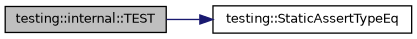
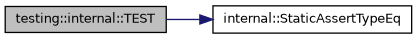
(312, 19) -> (312, 19)
